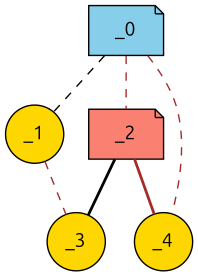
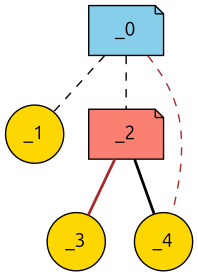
(126, 82) -> (126, 82)
(102, 187) -> (102, 187)
(144, 187) -> (144, 187)
(56, 188) -> none
